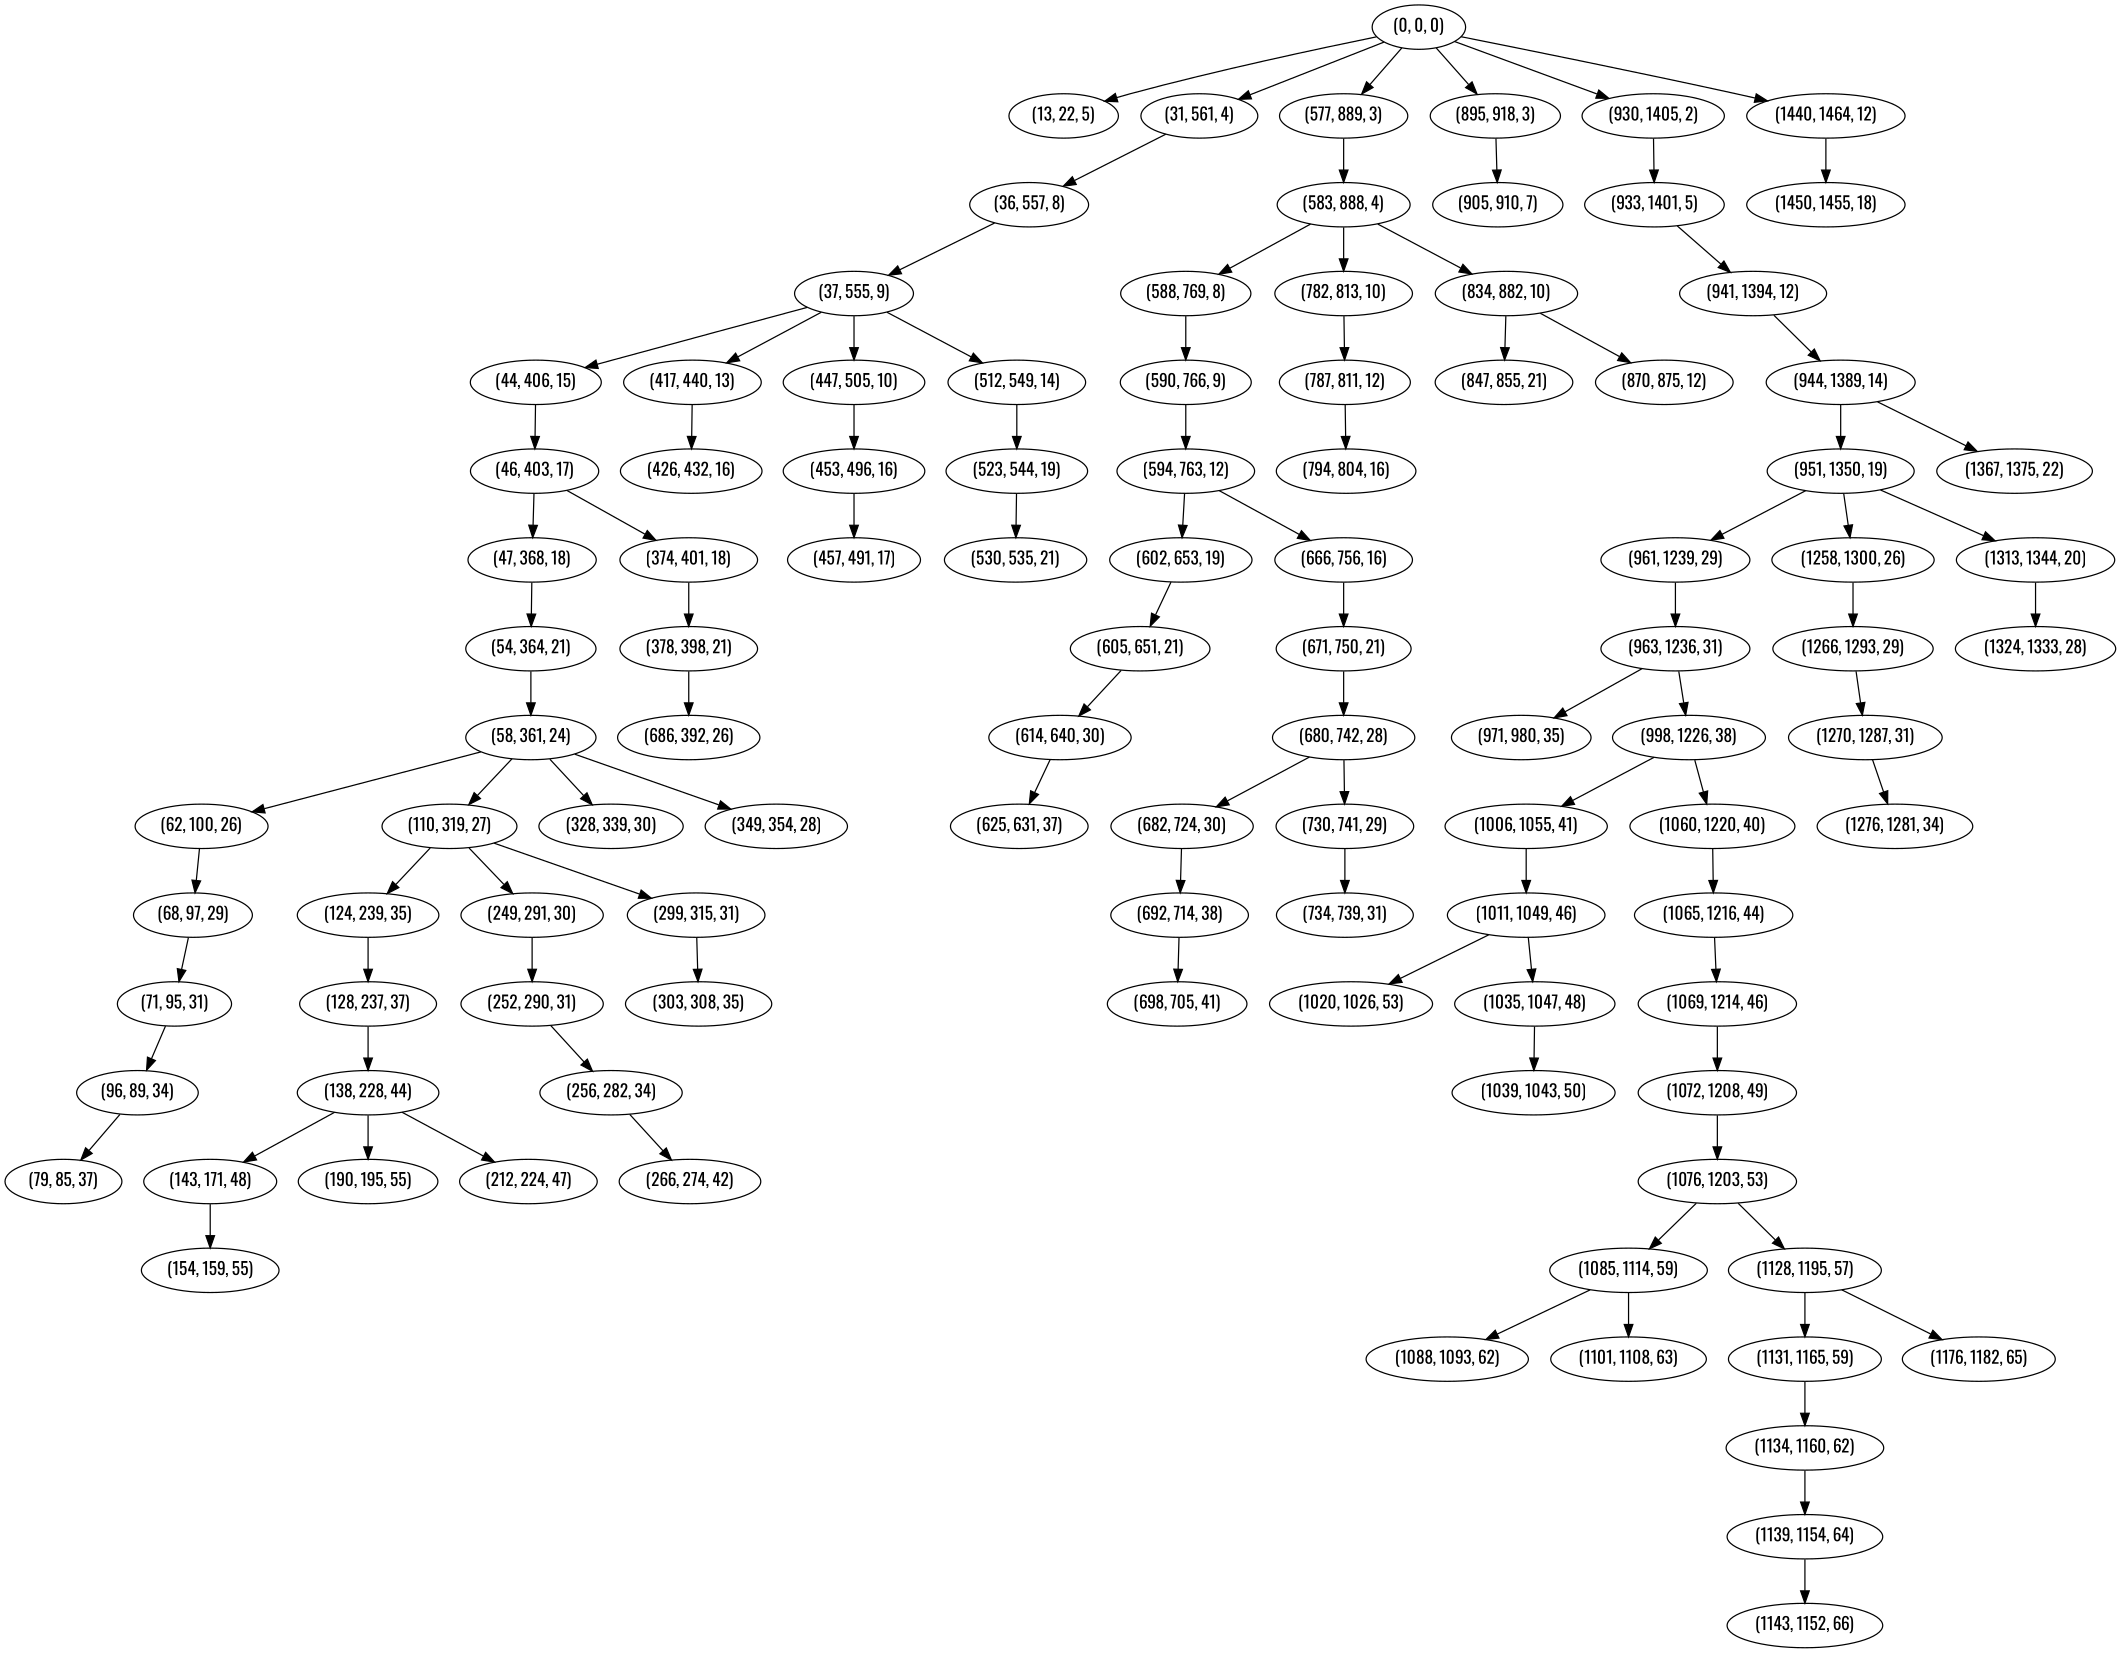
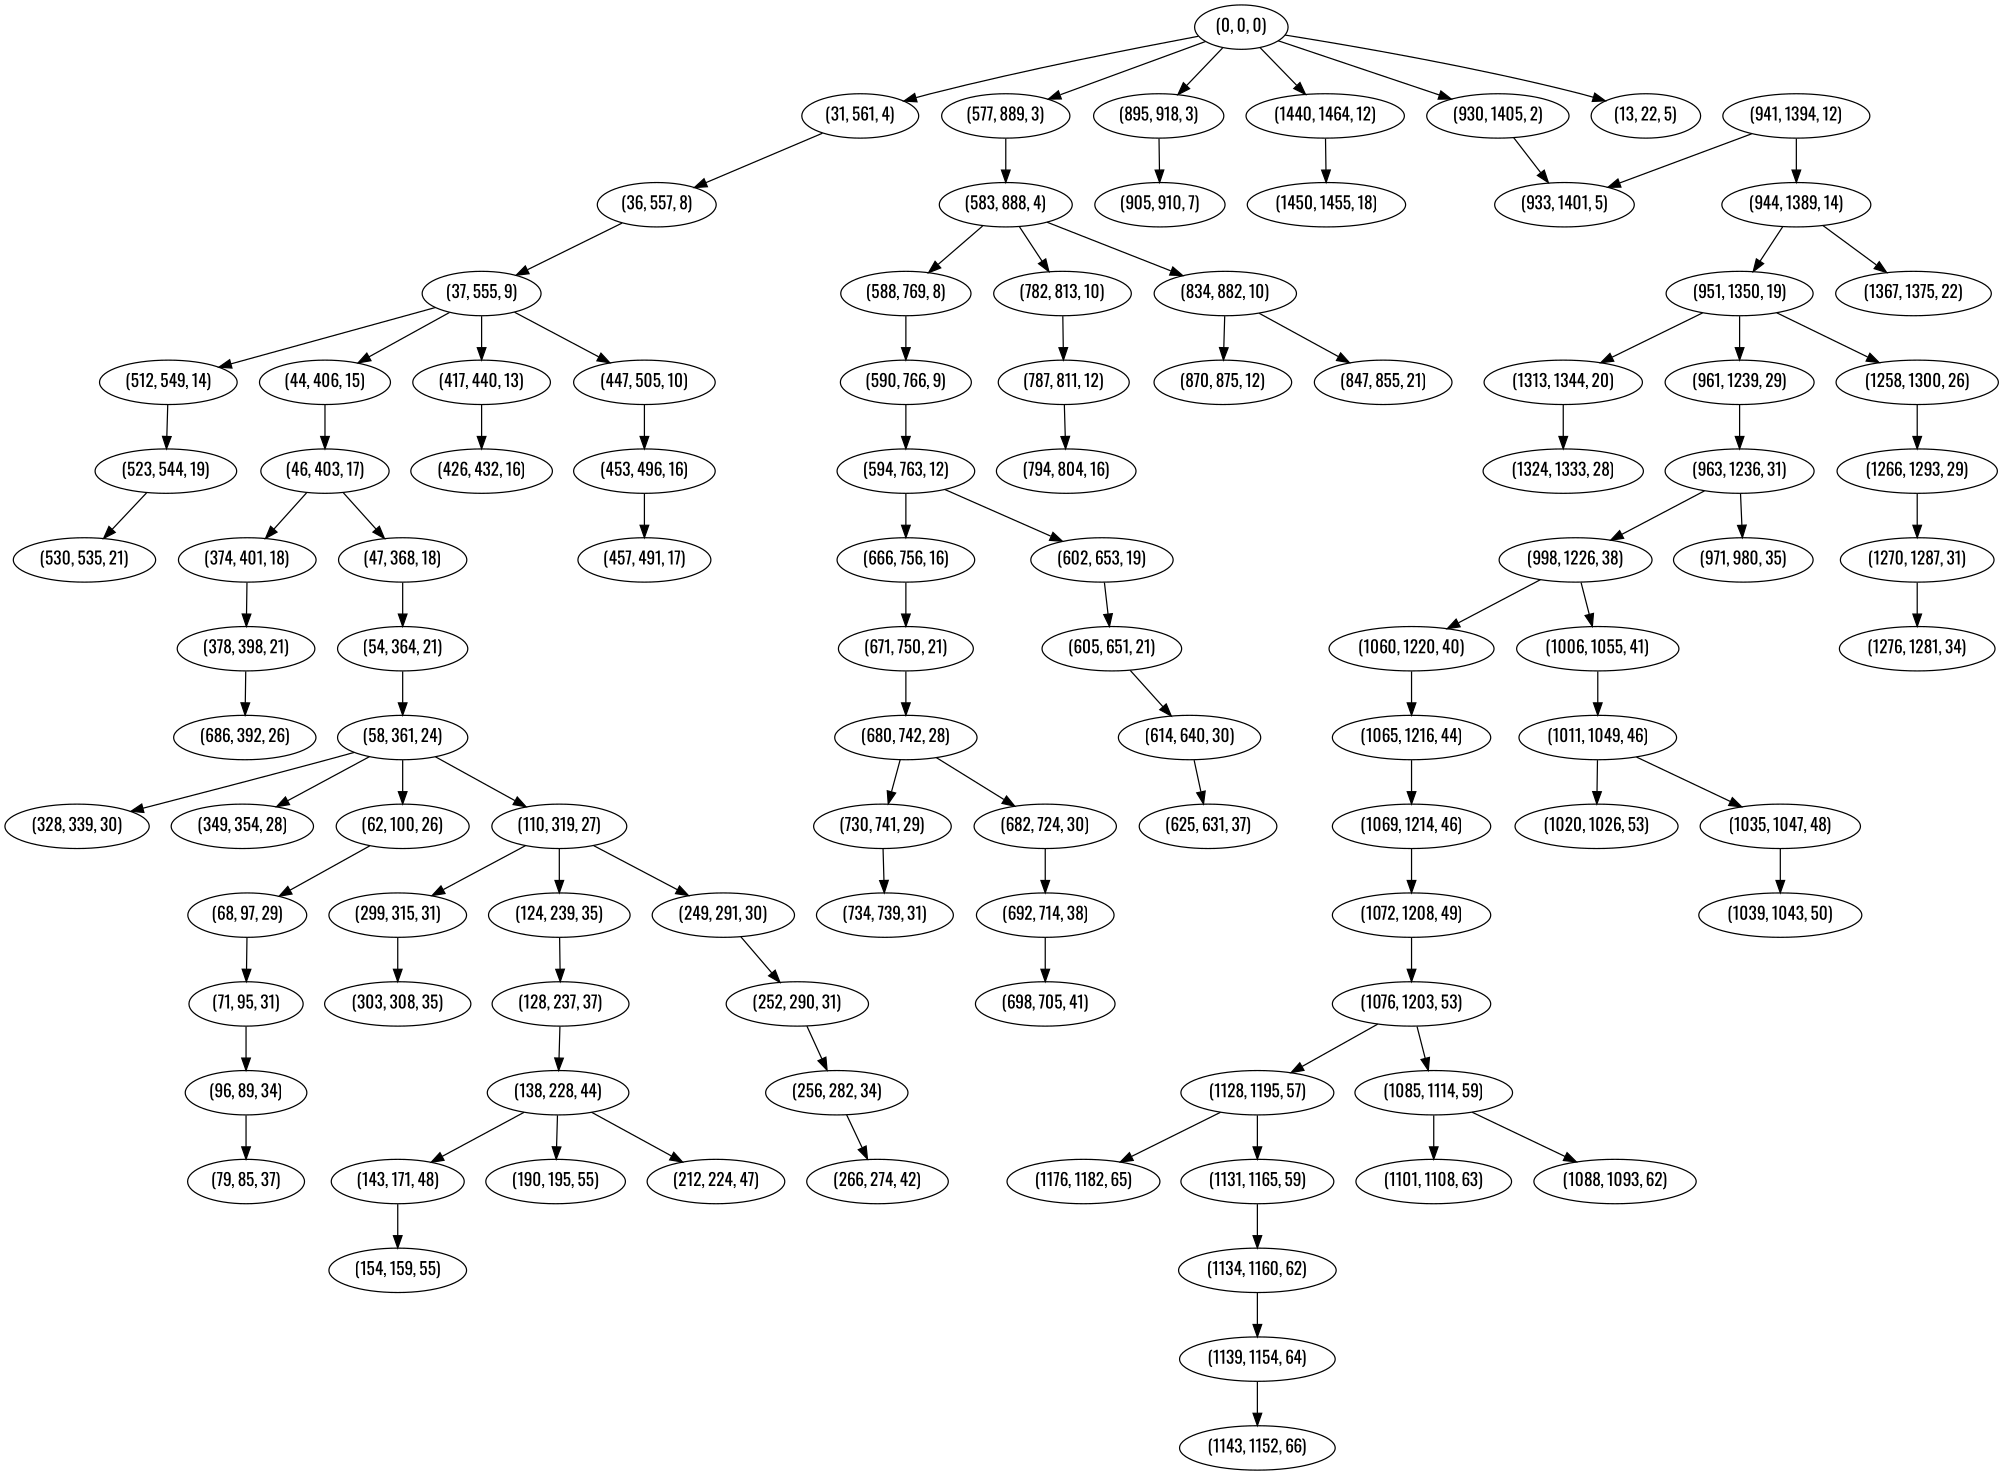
(1699, 245) -> (1686, 158)
